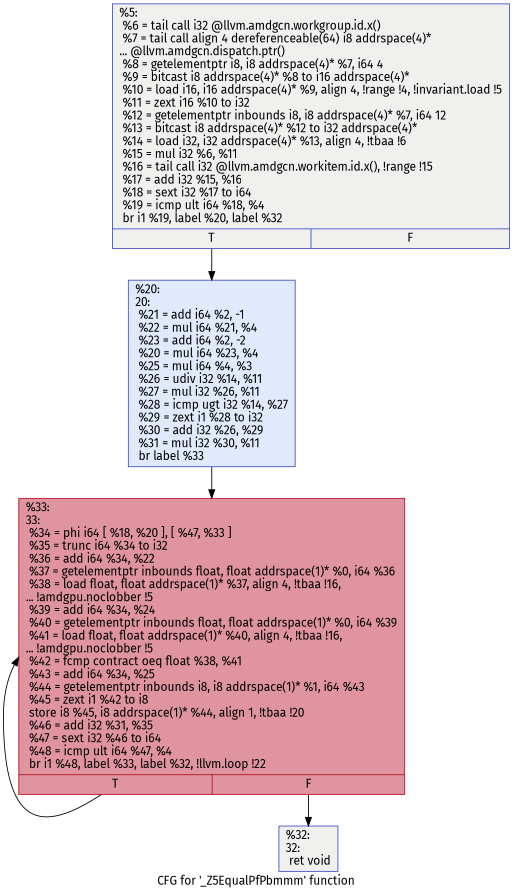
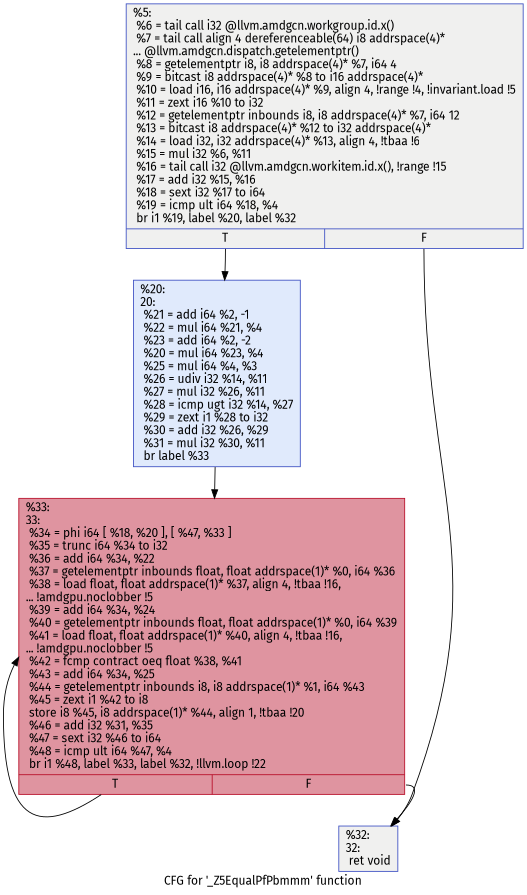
(202, 52) -> (246, 52)
none -> (450, 538)
